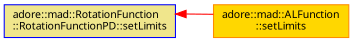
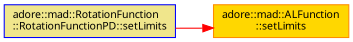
(200, 14) -> (189, 28)
